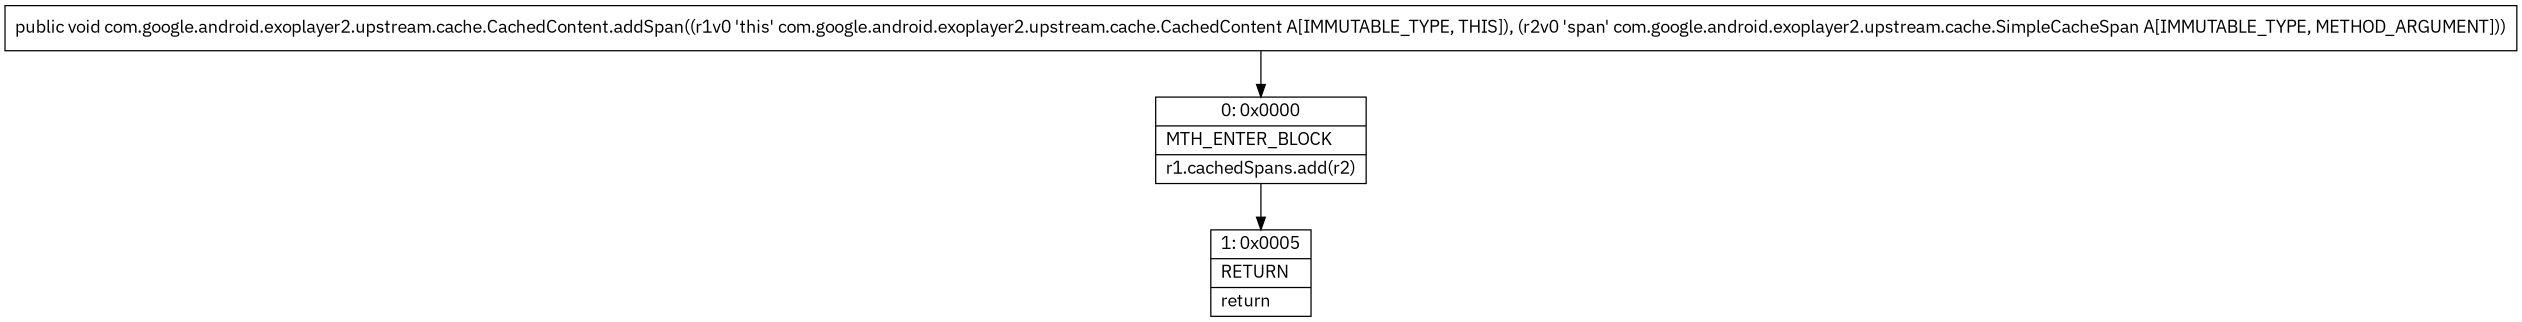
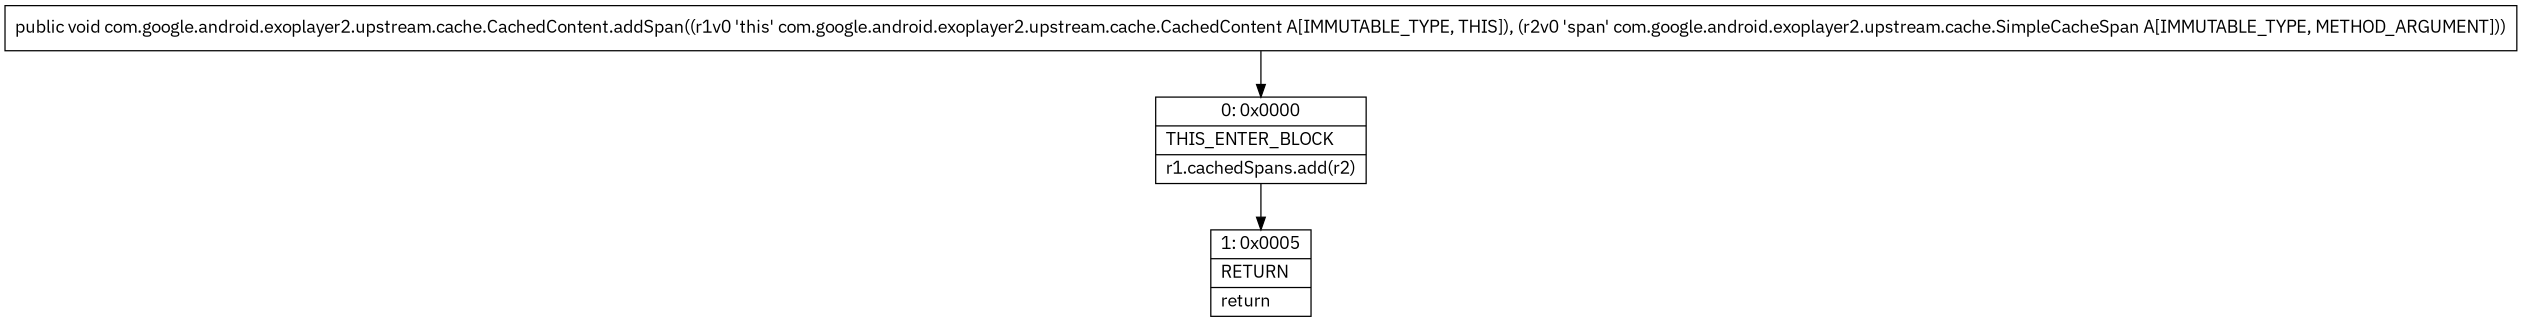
(1249, 140) -> (1250, 140)
